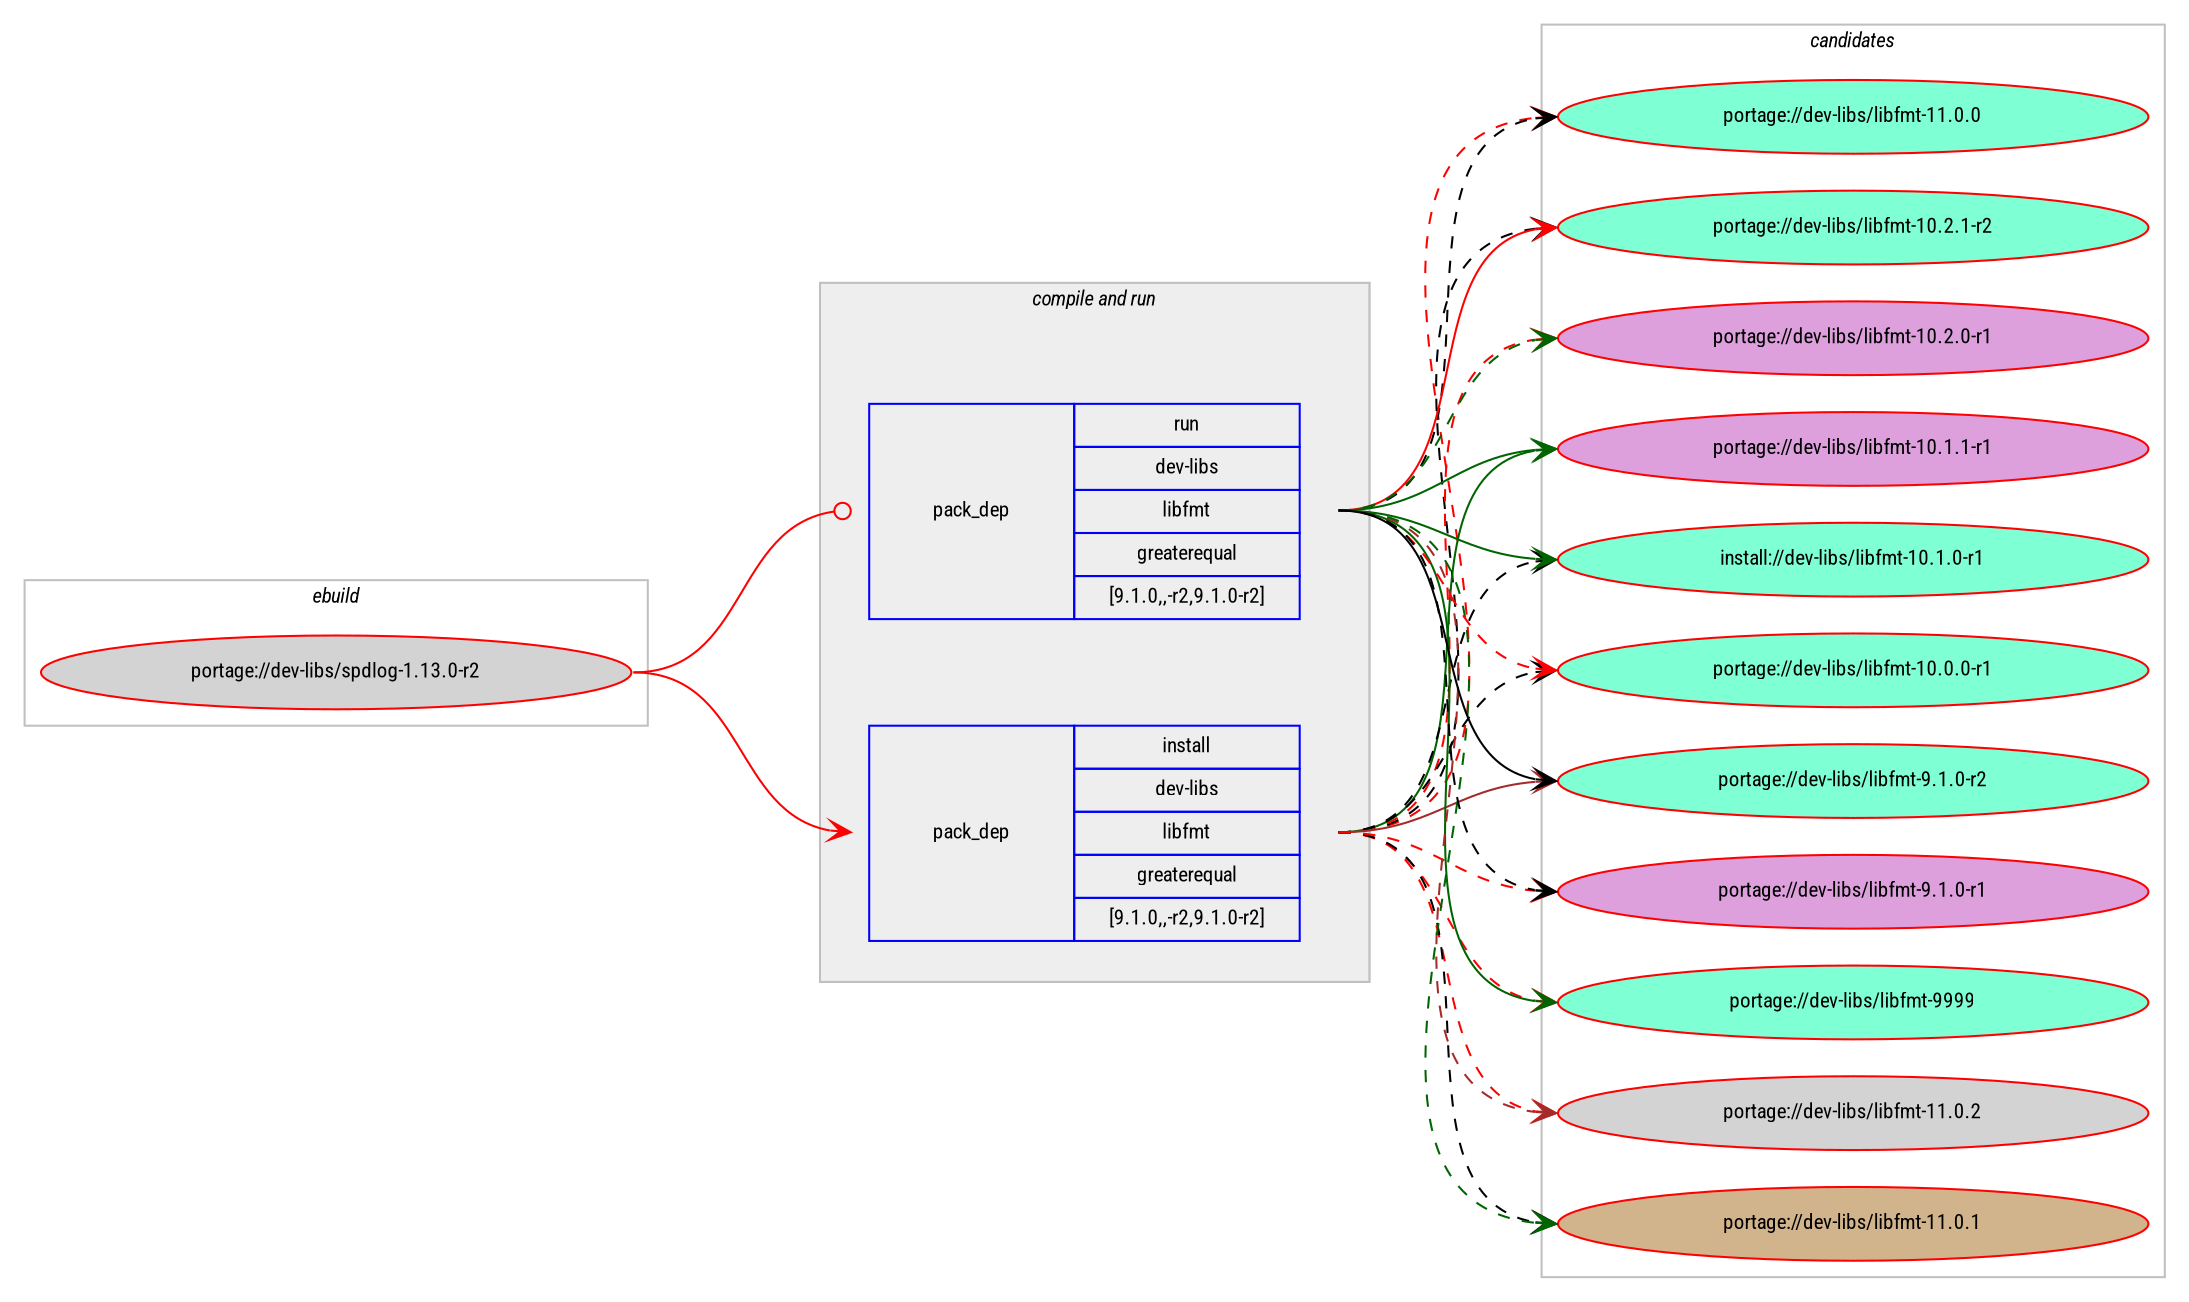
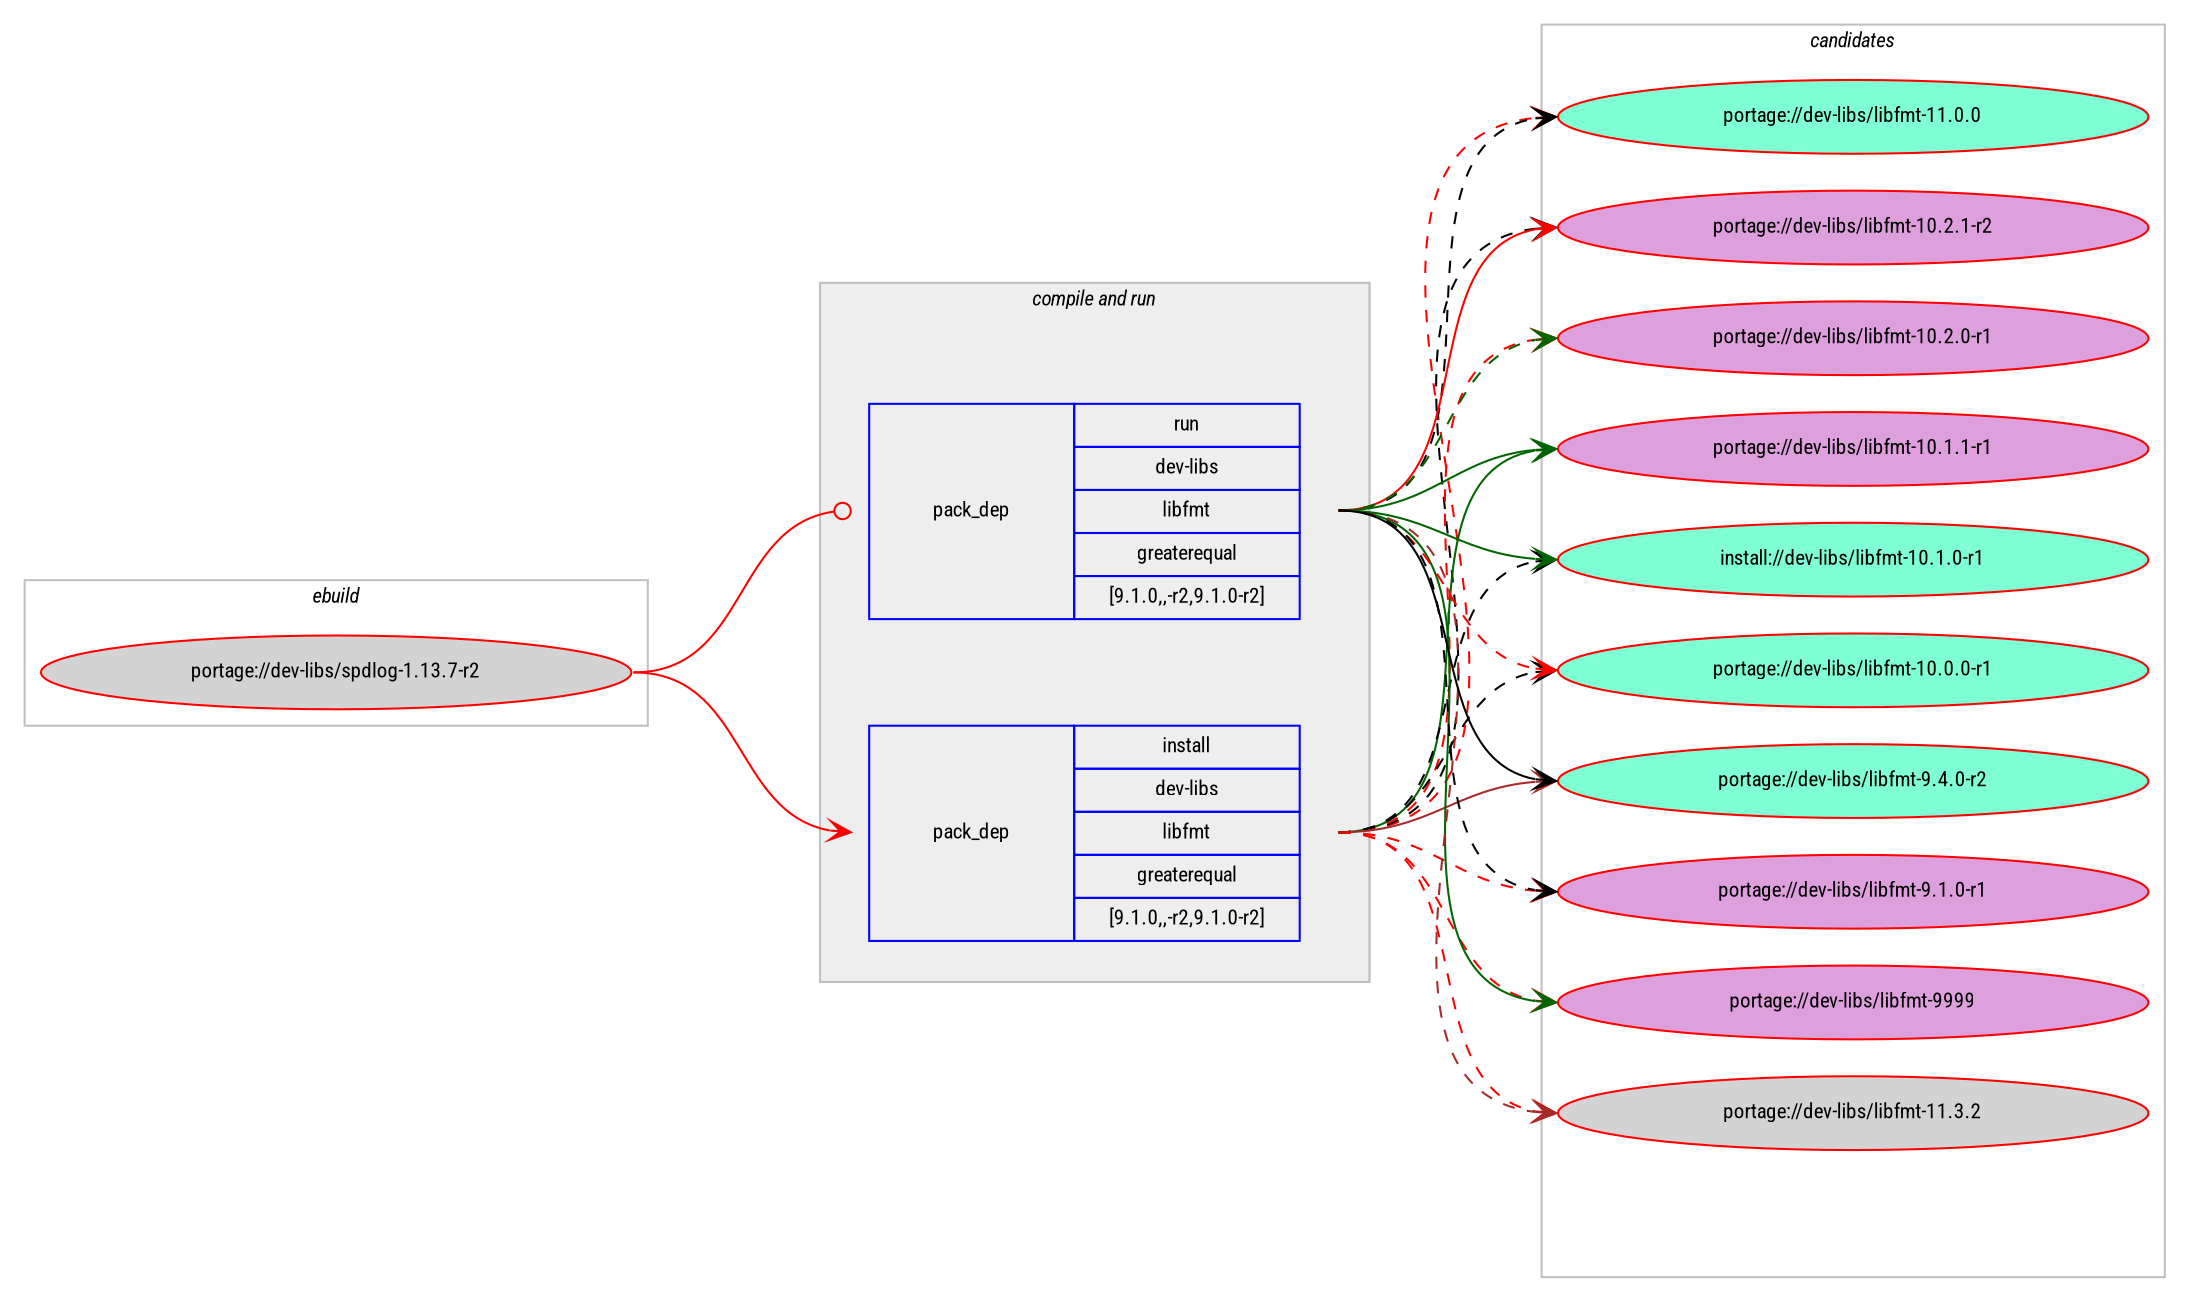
(1853, 228) -> (1853, 228)
(336, 672) -> (336, 672)
(1853, 781) -> (1853, 781)
(1853, 1002) -> (1853, 1002)
(1853, 1113) -> (1853, 1113)
(1853, 1224) -> none
